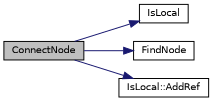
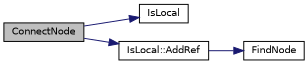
(104, 51) -> (221, 51)
